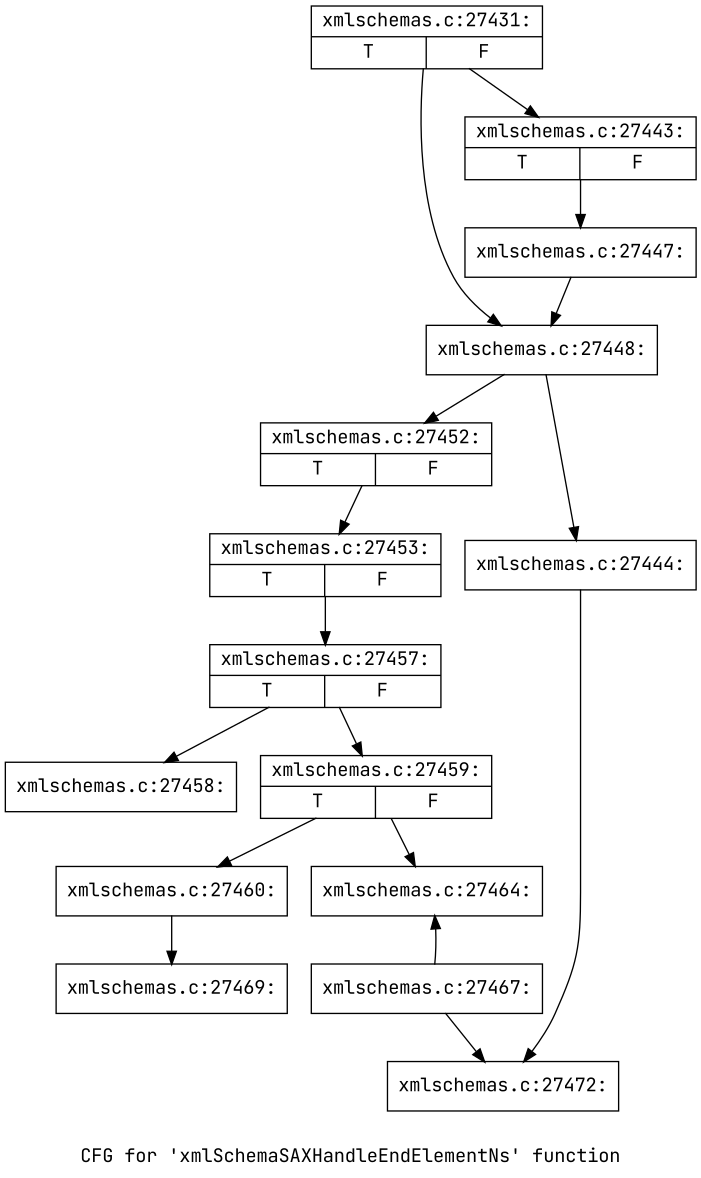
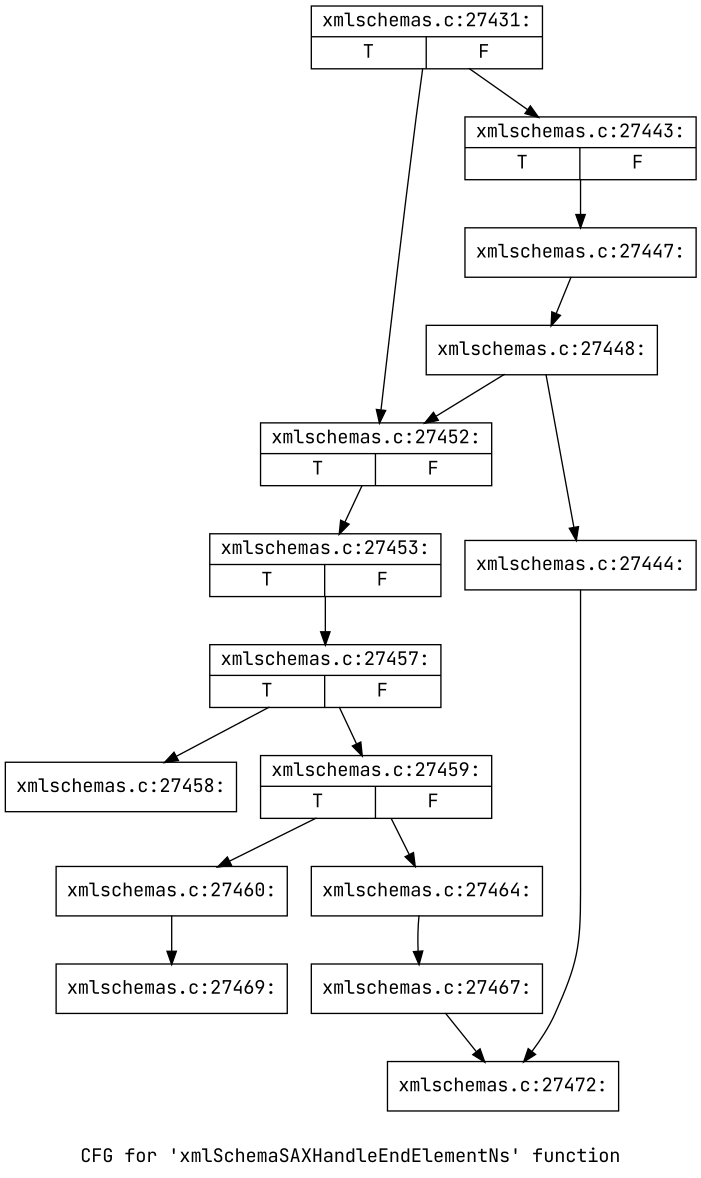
(428, 202) -> (401, 239)
(436, 947) -> (418, 933)
